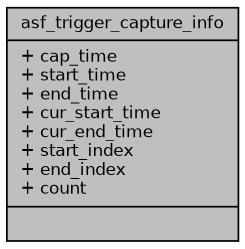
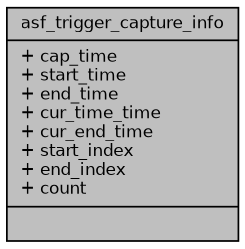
(91, 113) -> (91, 113)
